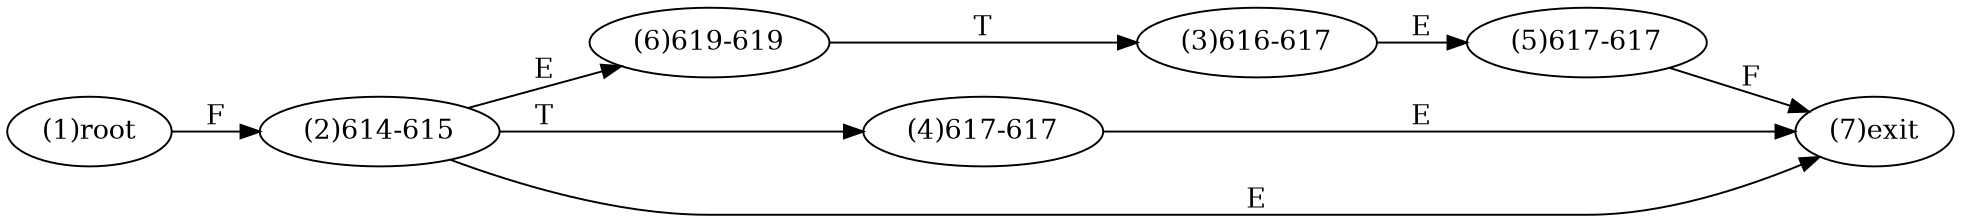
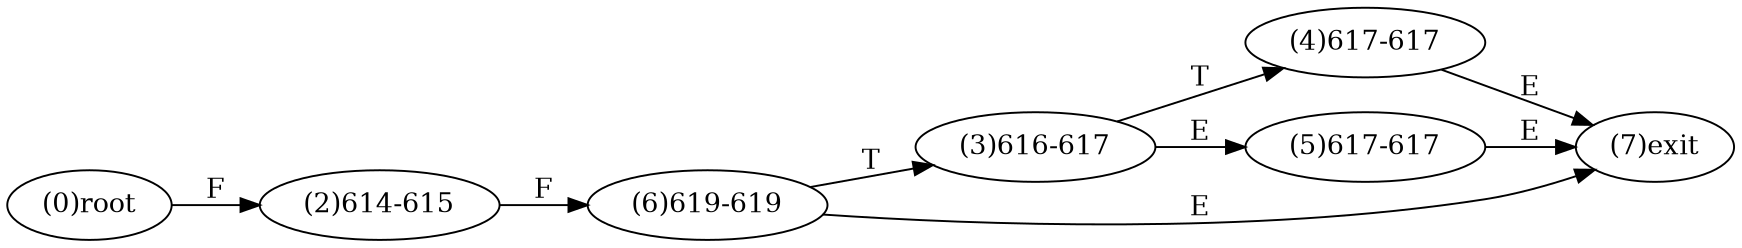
(545, 71) -> (544, 191)
(1751, 78) -> (1530, 133)
(89, 132) -> (89, 205)
(672, 132) -> (1191, 98)
(1126, 215) -> (1201, 223)
